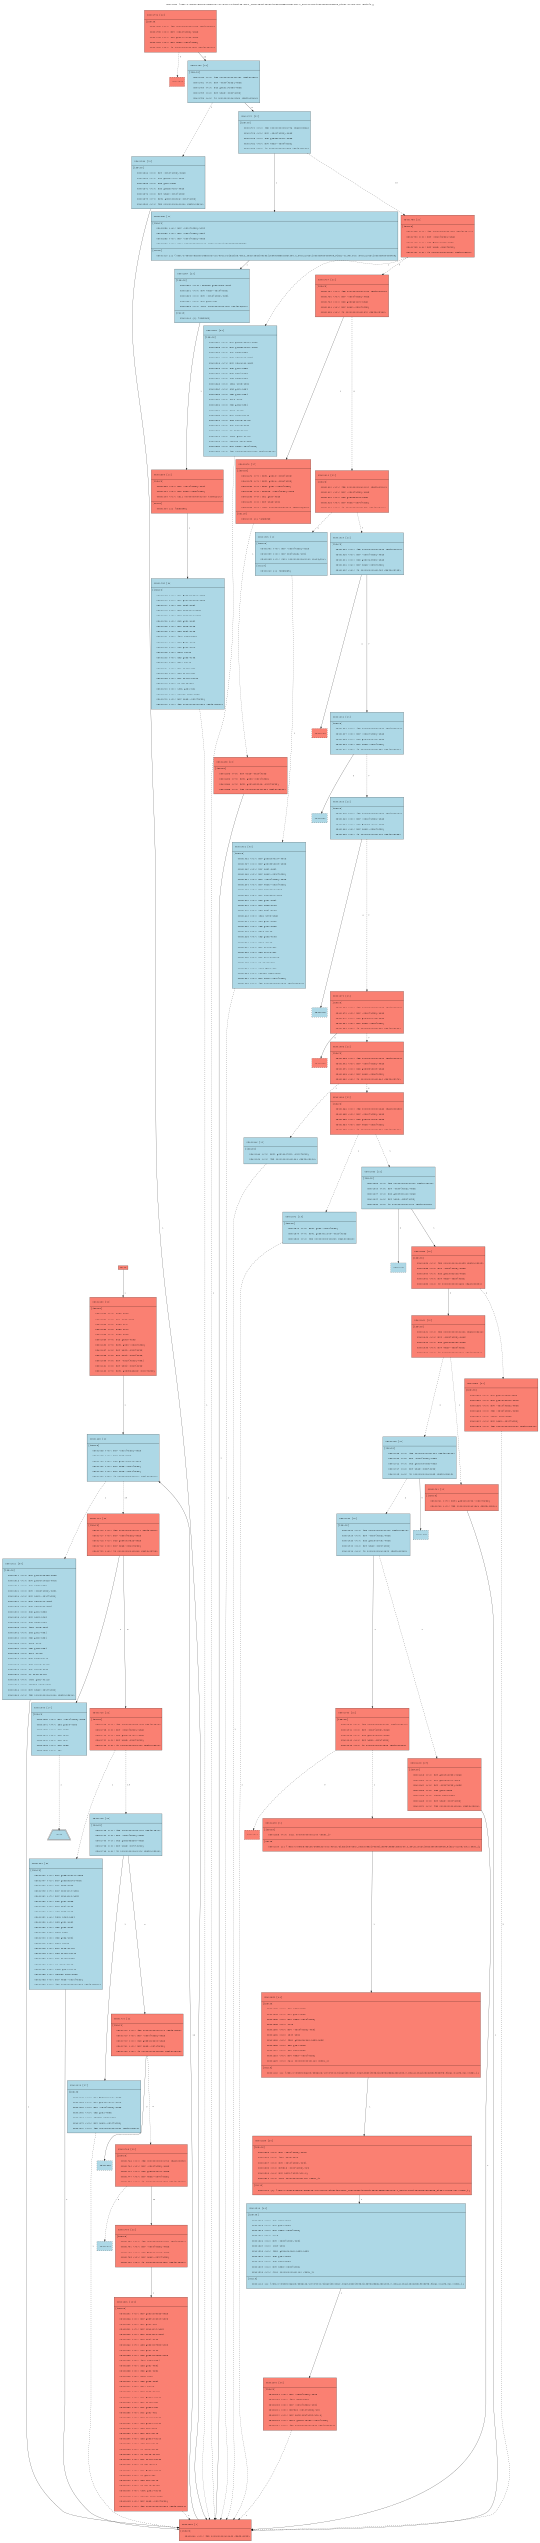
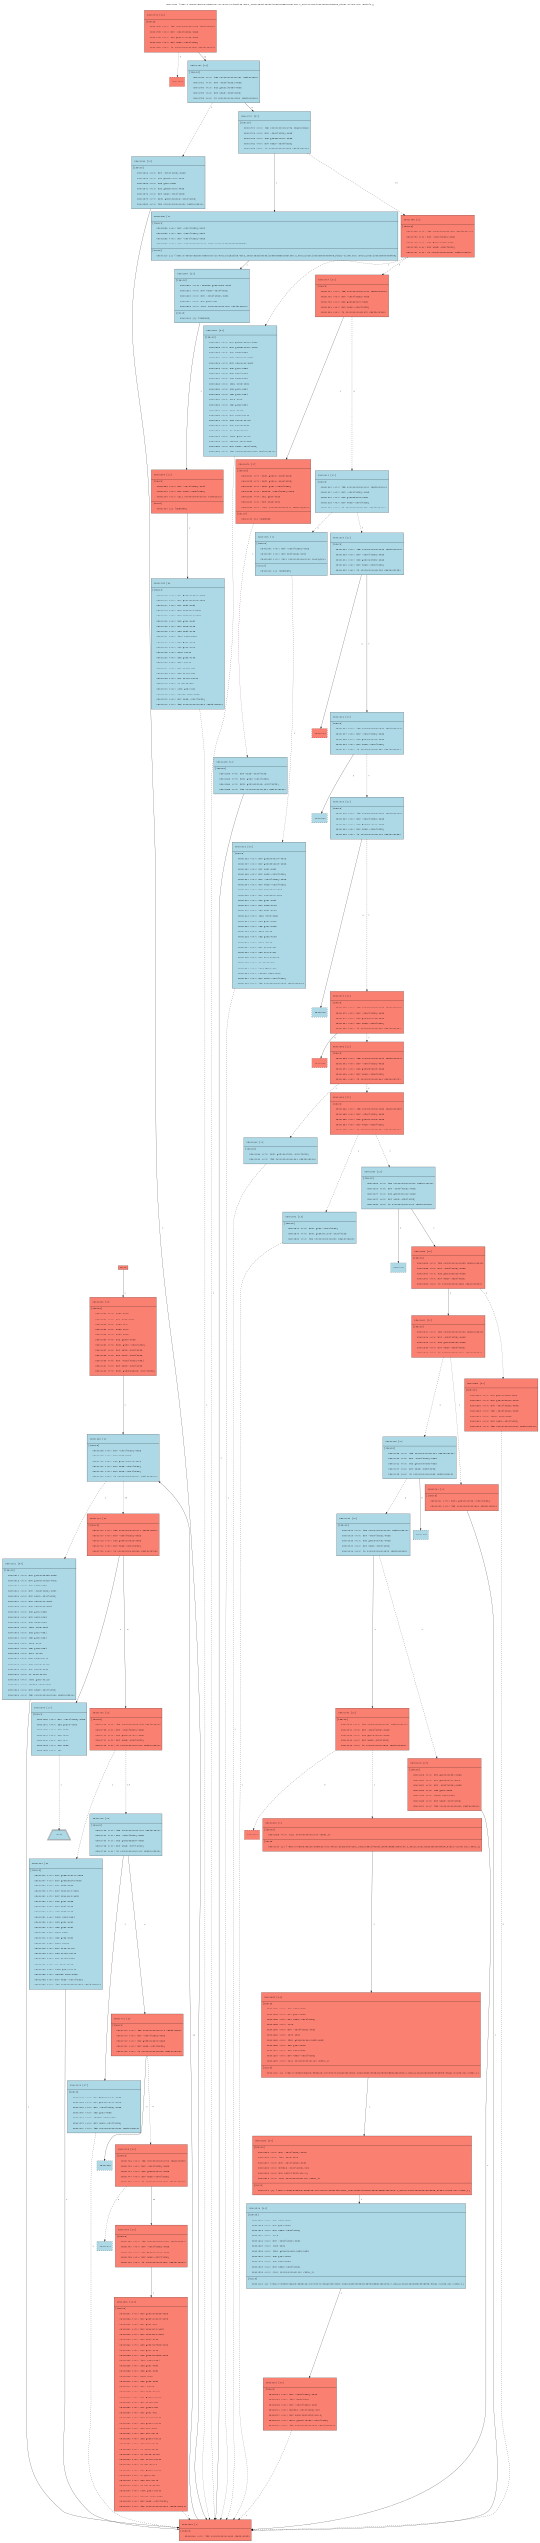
(352, 491) -> (352, 491)
(250, 776) -> (250, 776)
